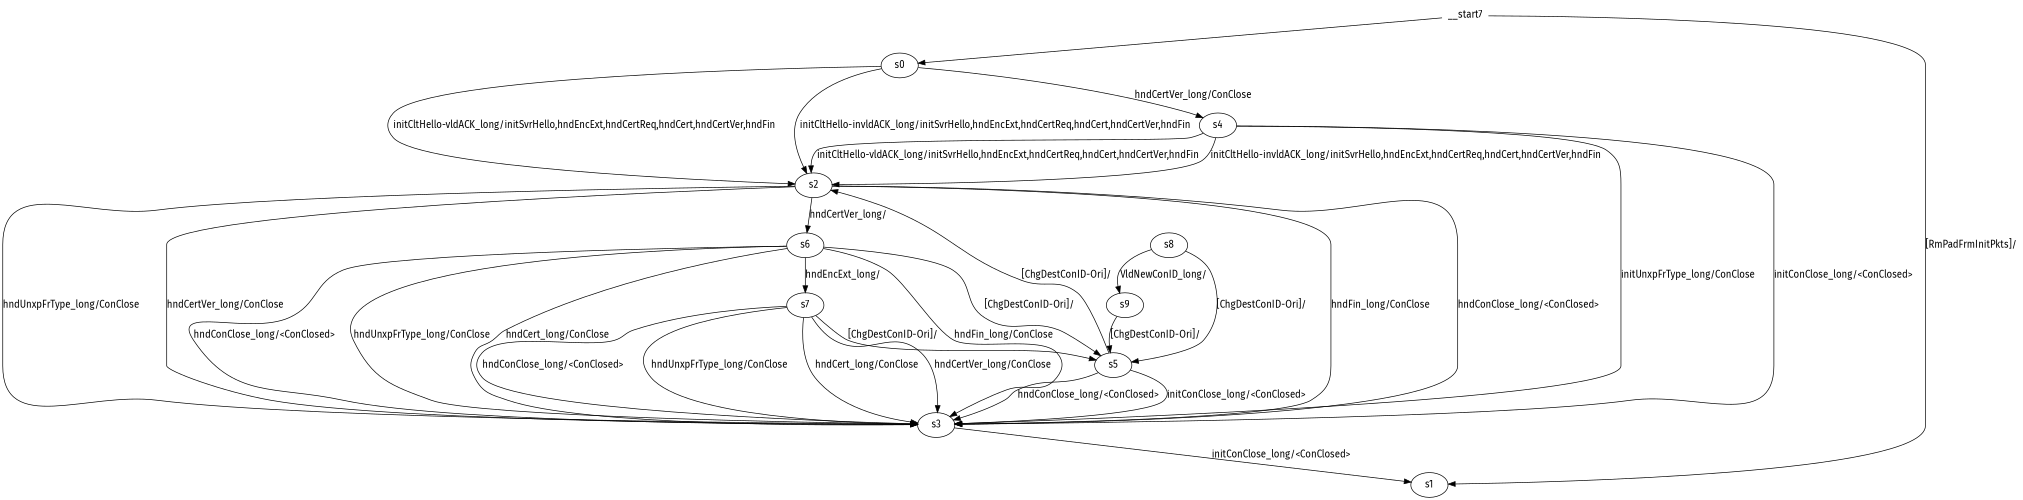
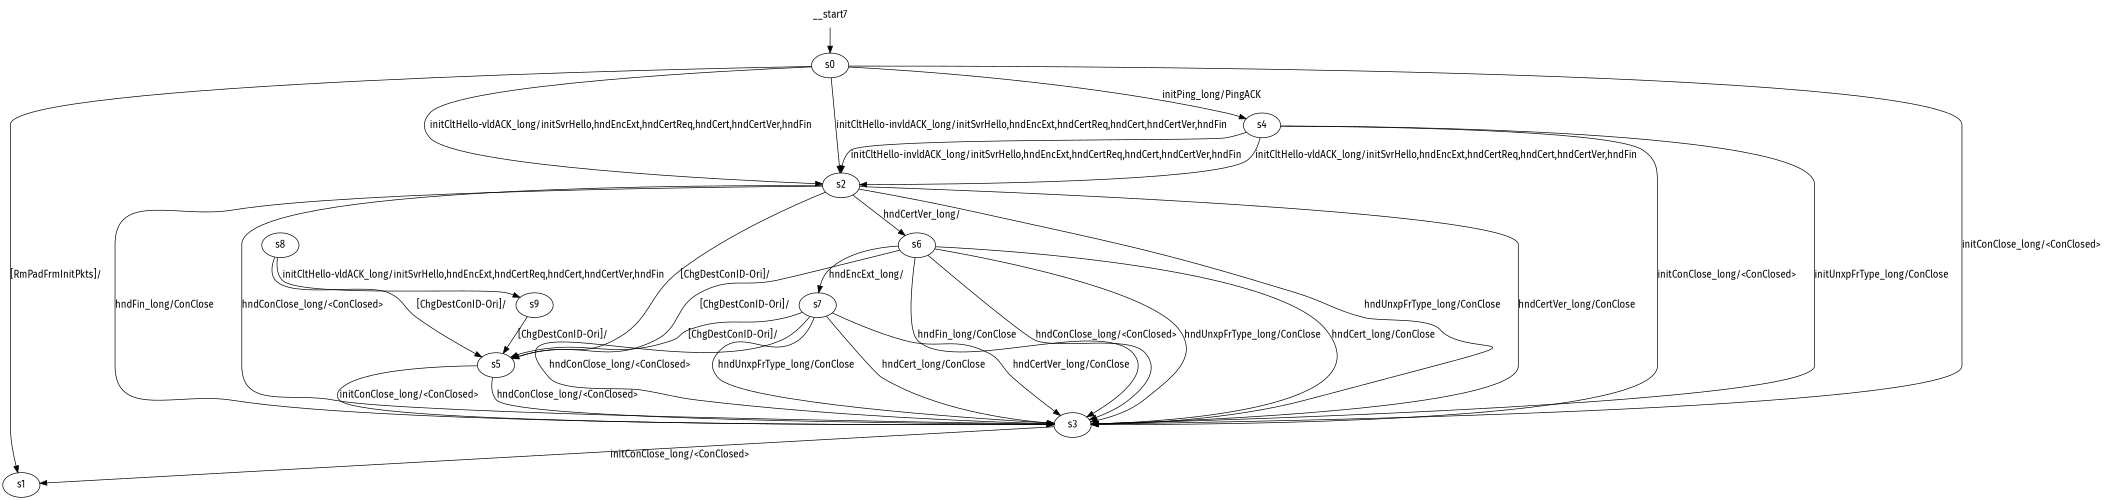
(1195, 95) -> (1213, 95)
none -> (1958, 123)
(1925, 262) -> (238, 88)
(986, 264) -> (669, 280)
(1165, 275) -> (475, 275)
